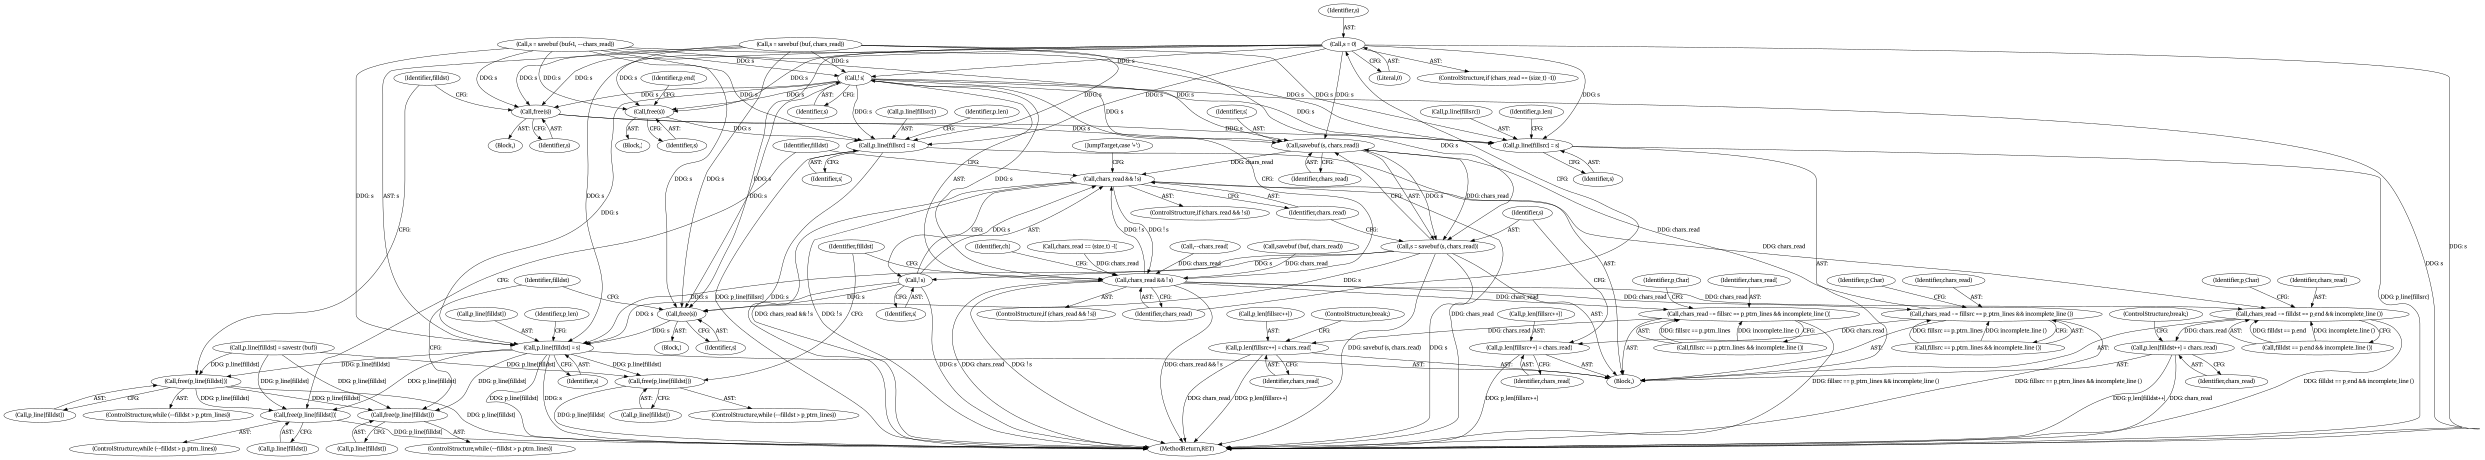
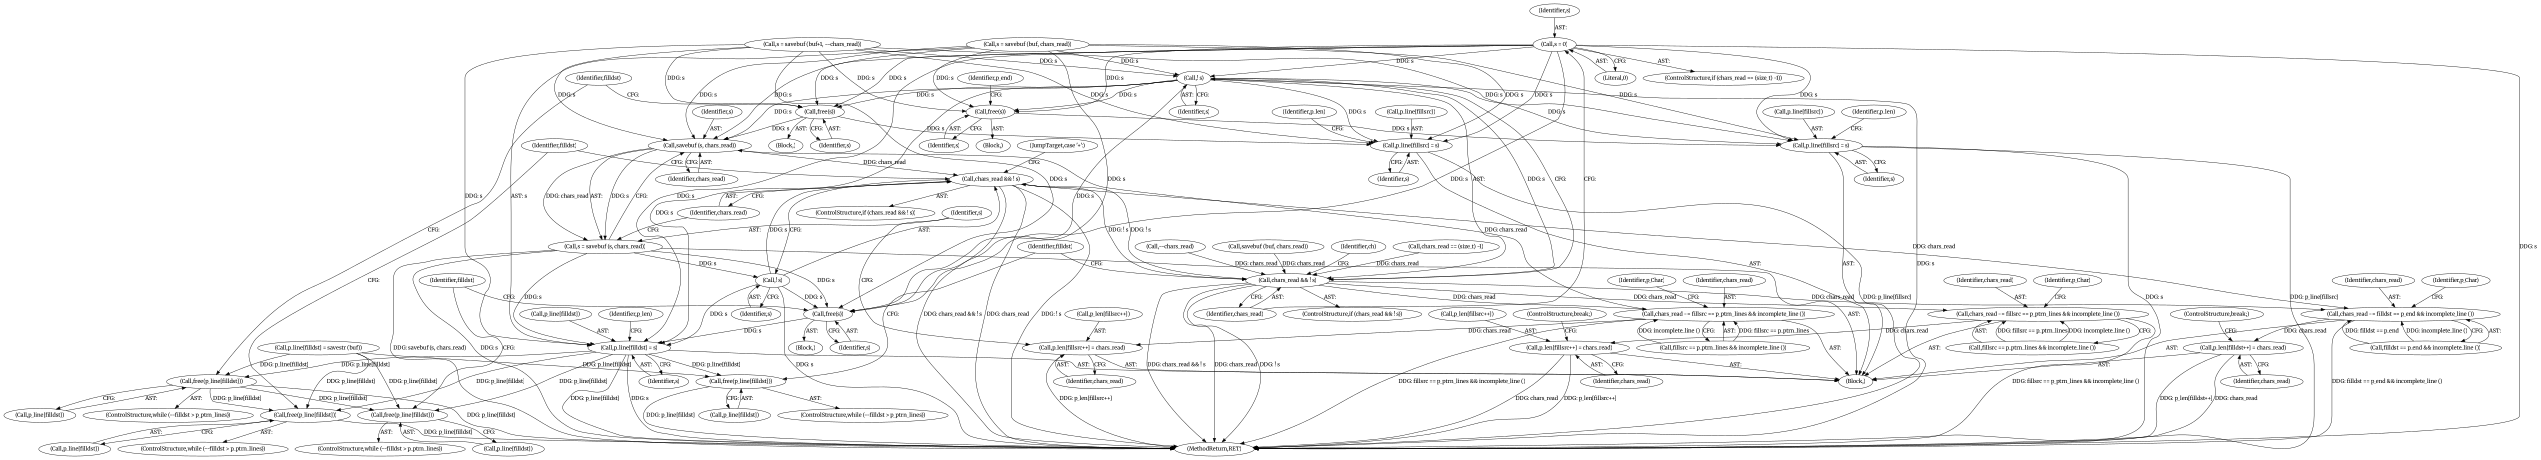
(1240, 93) -> (806, 62)
